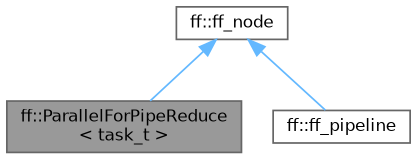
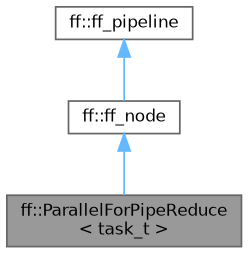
(293, 81) -> (124, 79)
